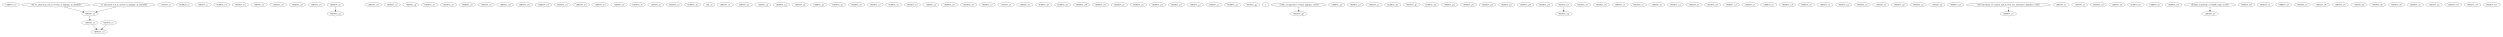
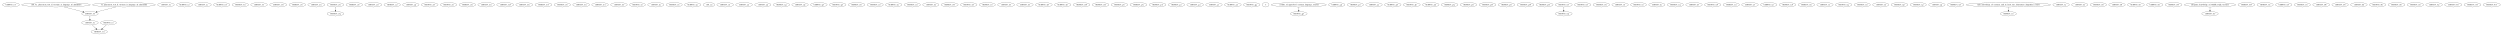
none -> (354, 5)
